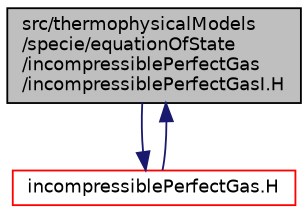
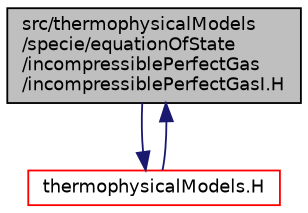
(154, 188) -> (154, 188)
